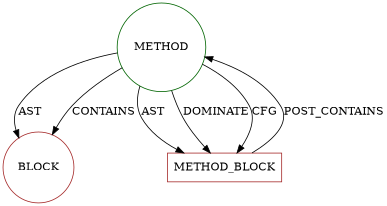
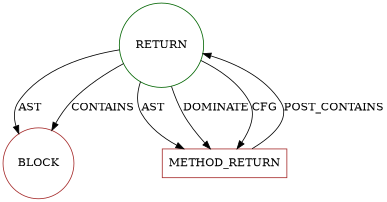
(161, 47) -> (161, 45)
(225, 167) -> (225, 163)
